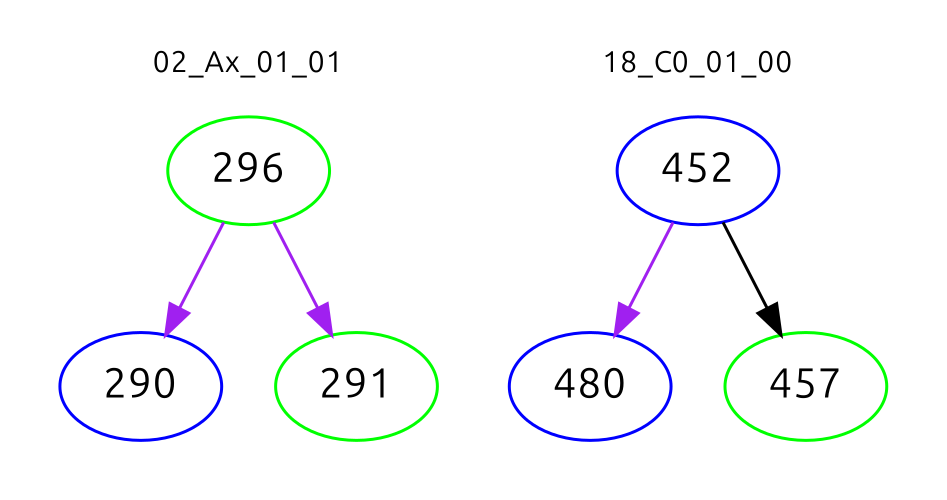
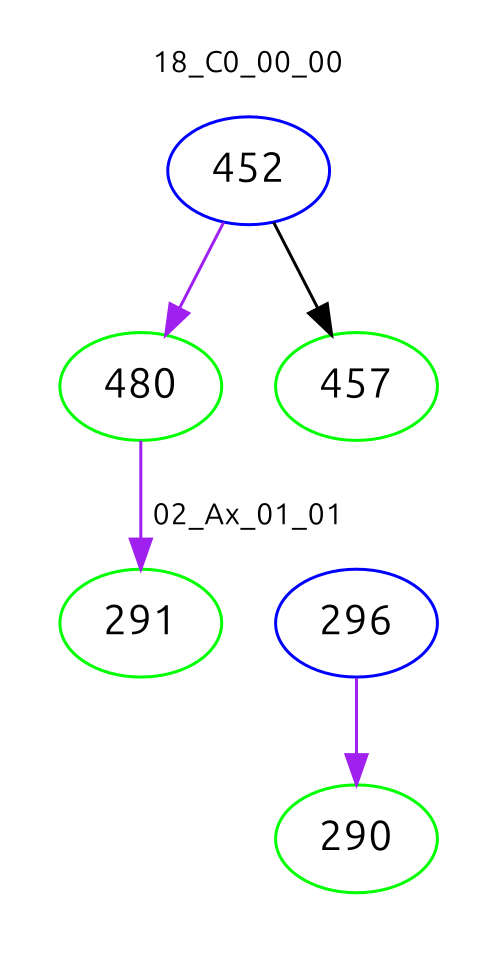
(698, 64) -> (249, 64)
(249, 171) -> (357, 623)
(296, 265) -> (141, 507)
(141, 386) -> (357, 839)
(590, 386) -> (141, 386)
